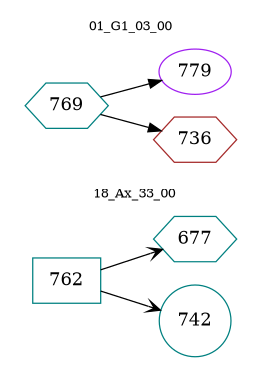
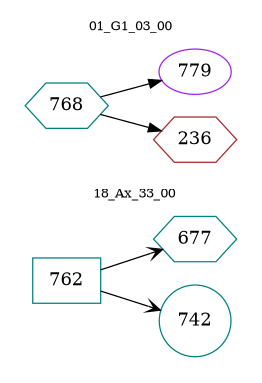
(67, 106) -> (67, 106)
(195, 140) -> (195, 140)
